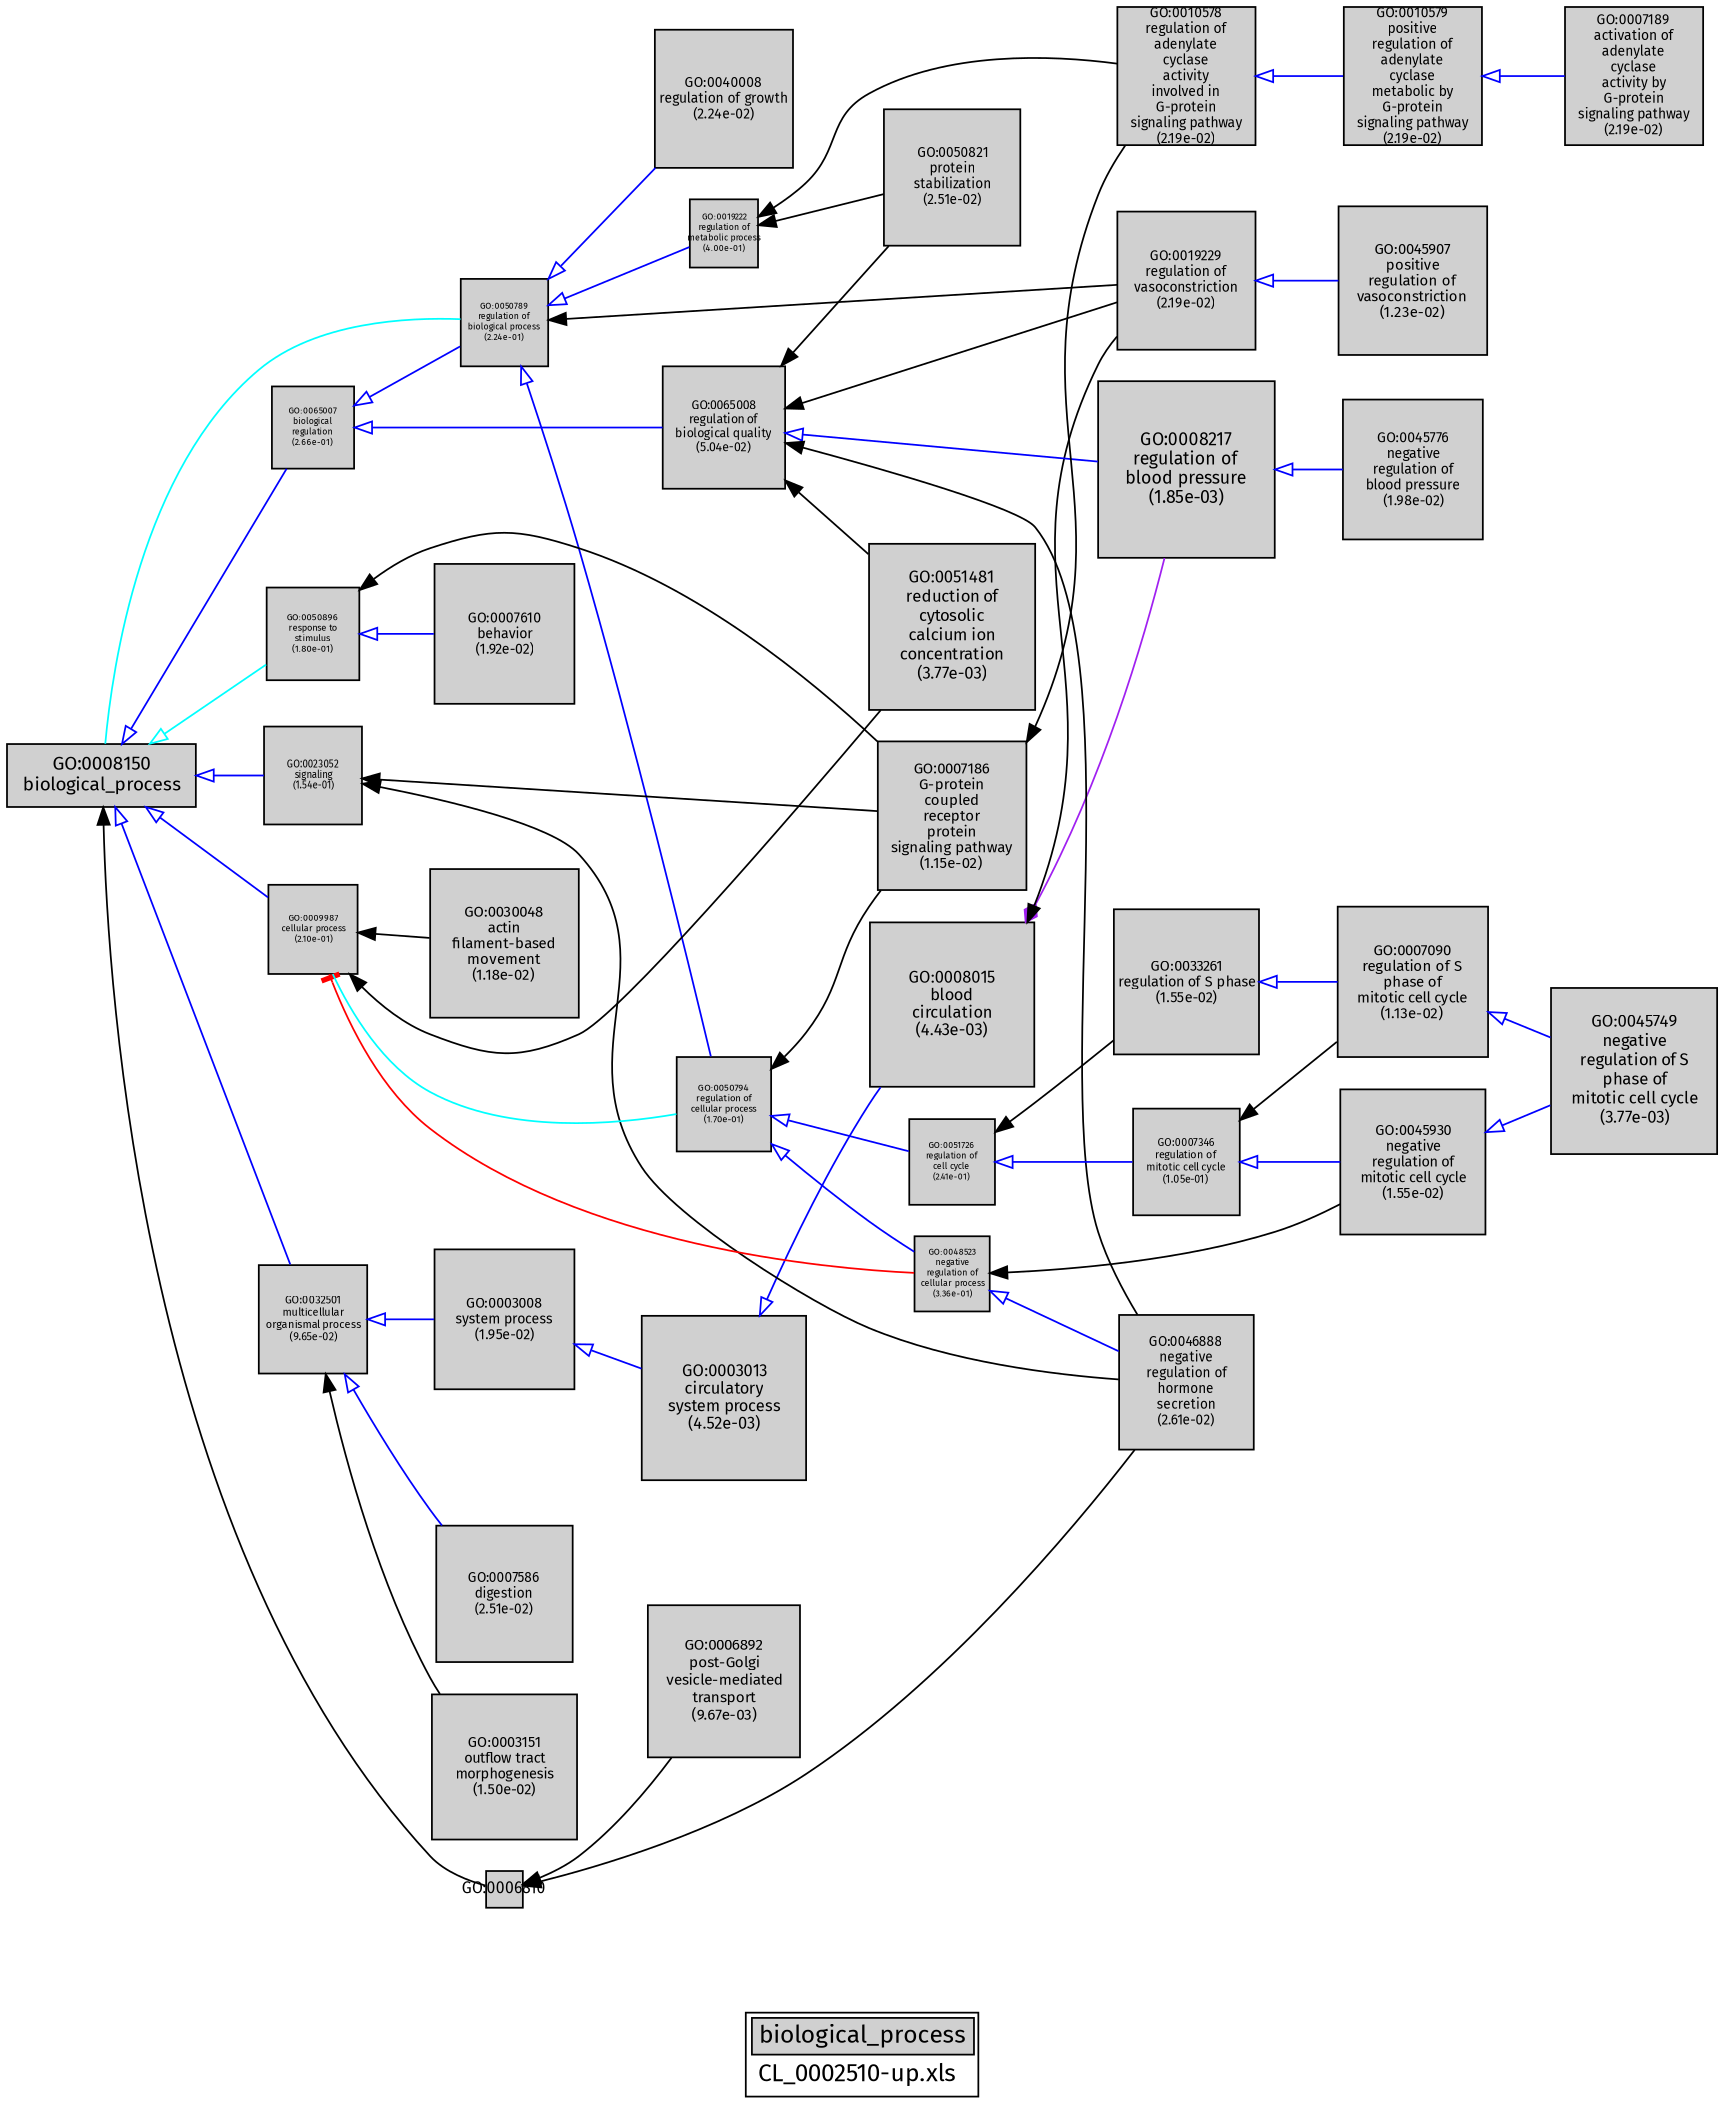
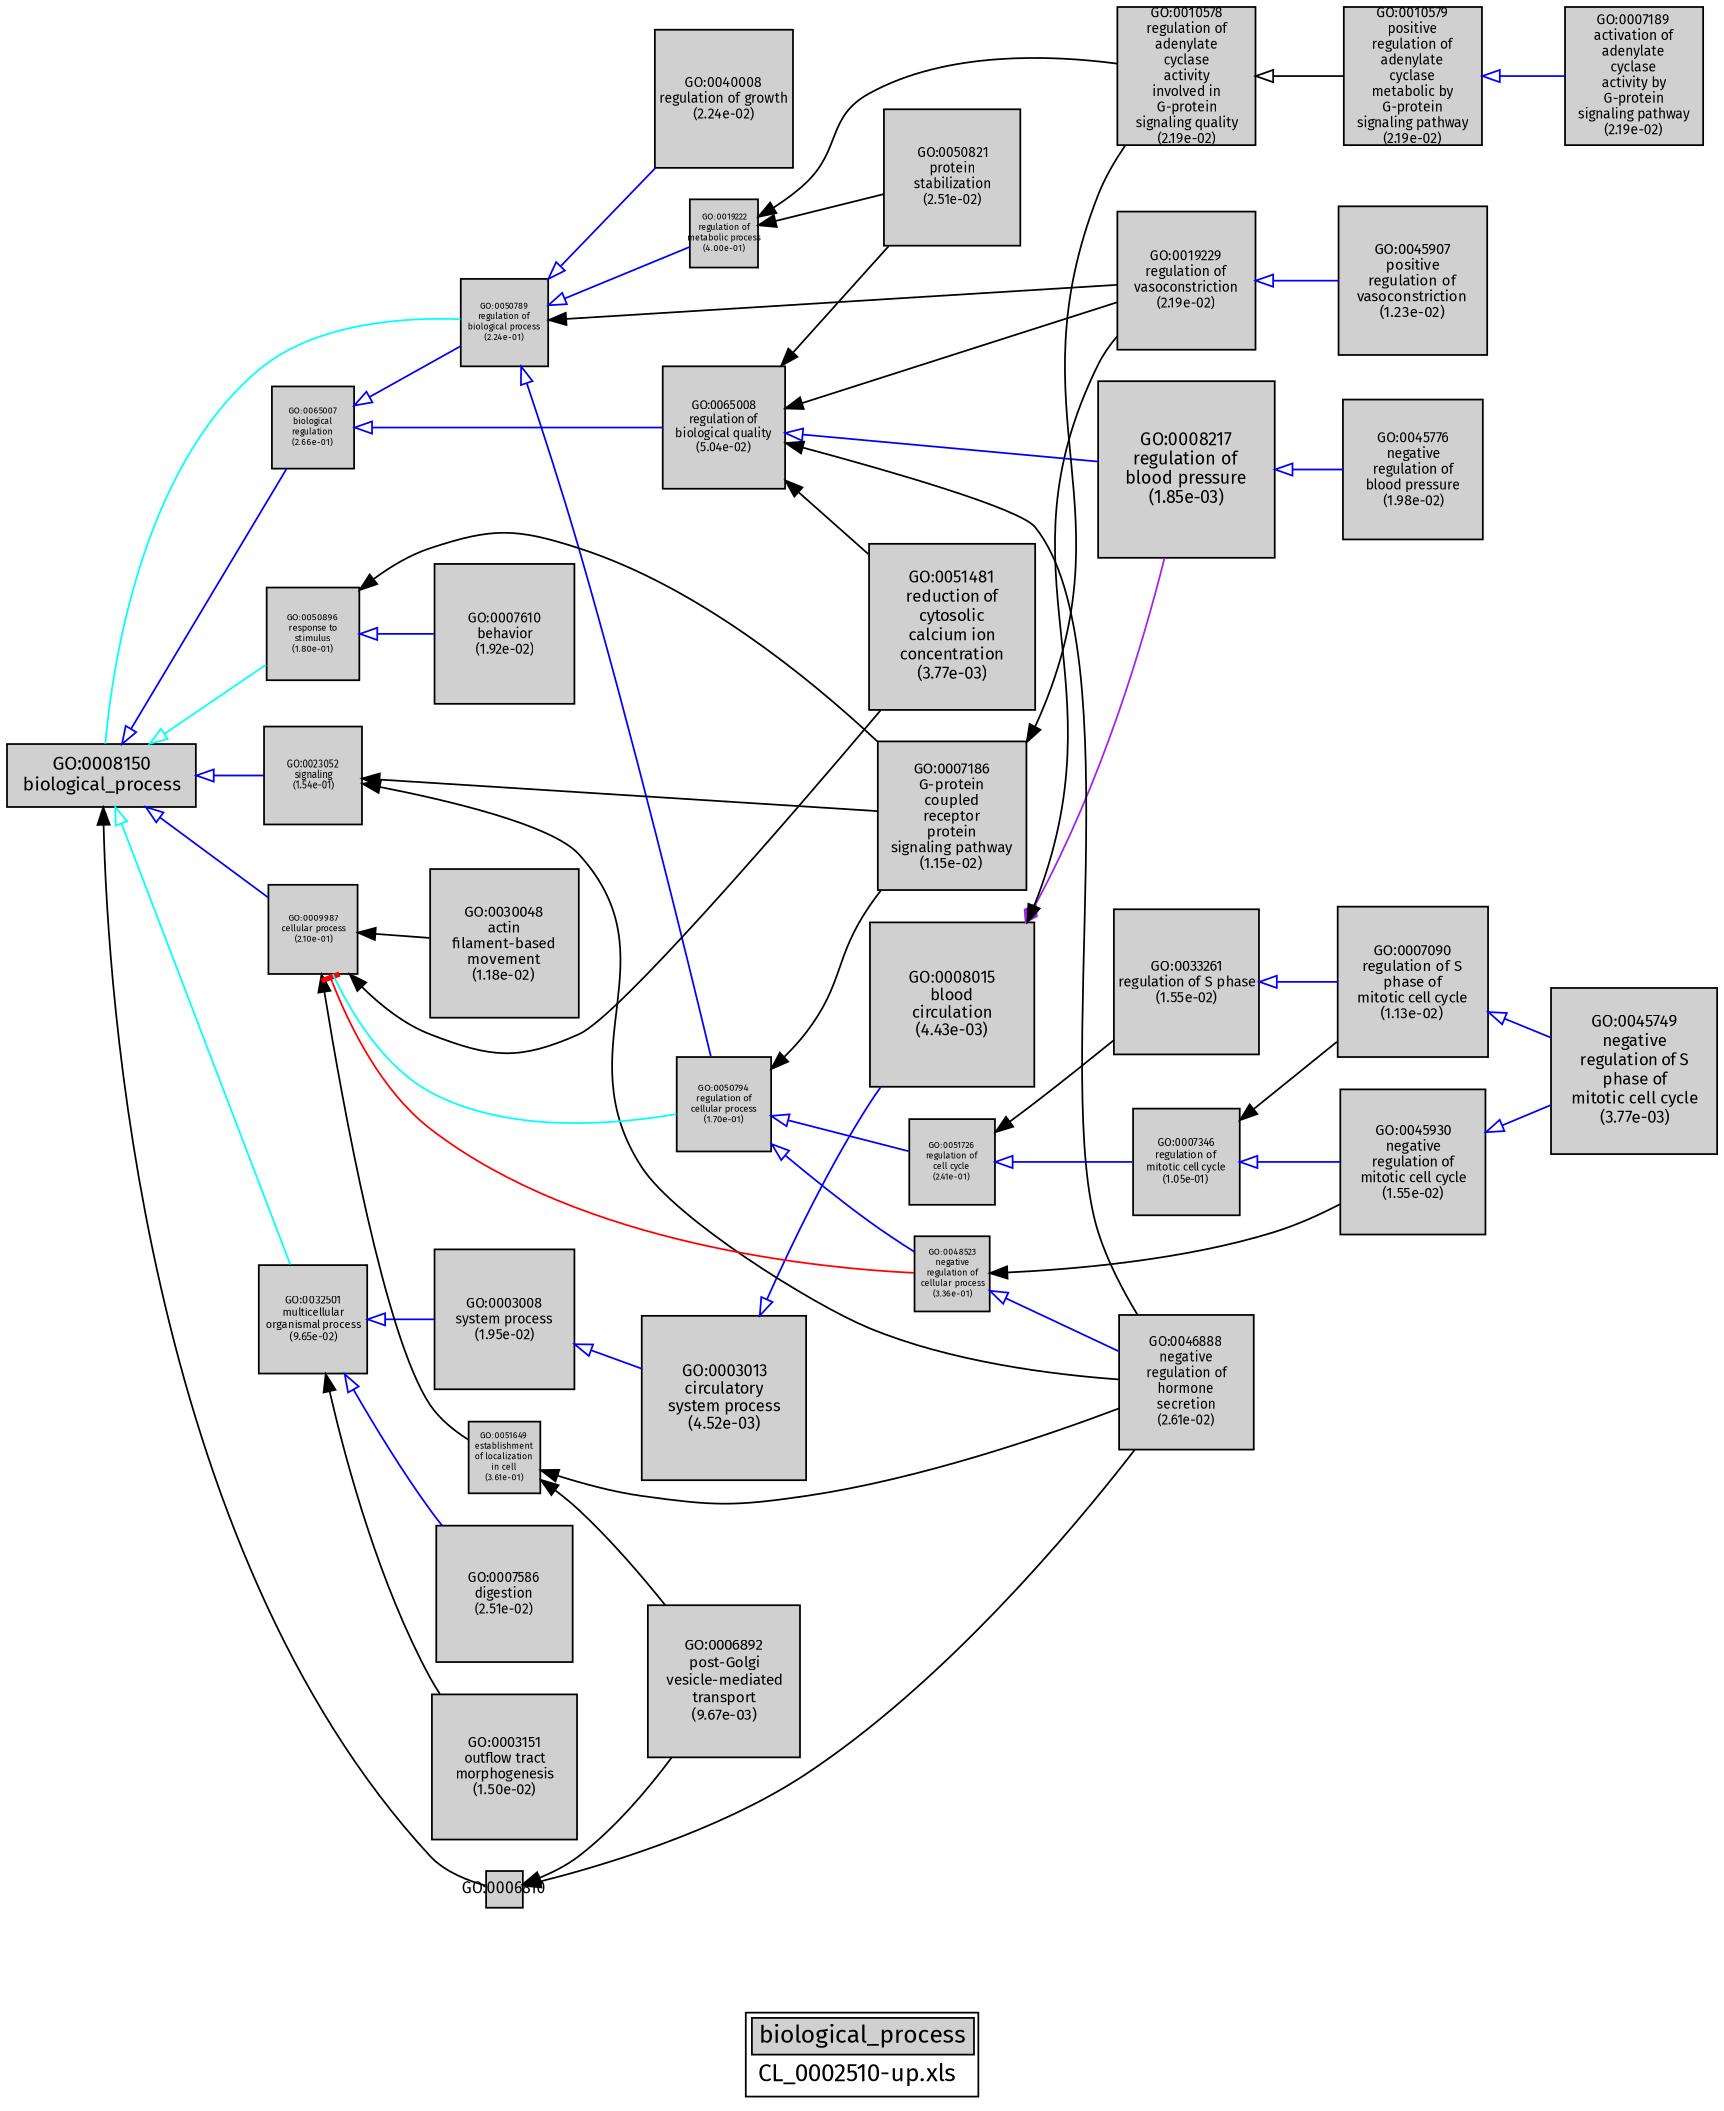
(1308, 76) -> (1308, 76)
(1186, 123) -> (1187, 123)
(206, 1044) -> (206, 1044)
none -> (504, 1457)
